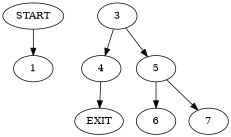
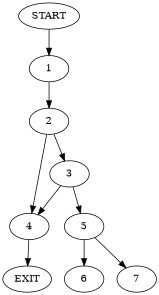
none -> (49, 121)
